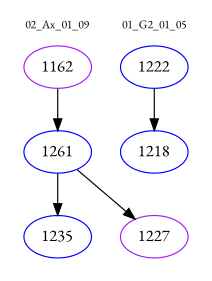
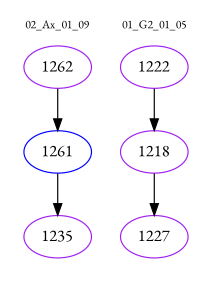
(58, 67) -> (58, 67)
(154, 67) -> (154, 67)
(154, 152) -> (154, 152)
(93, 183) -> (154, 189)
(58, 237) -> (58, 237)
